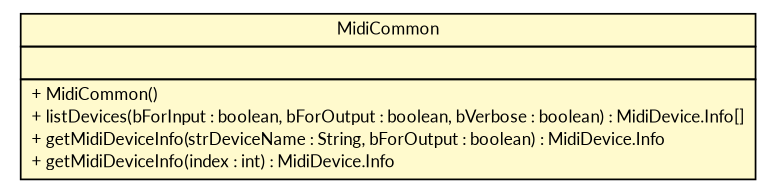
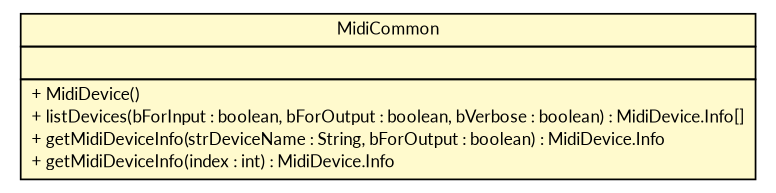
(96, 95) -> (86, 95)
